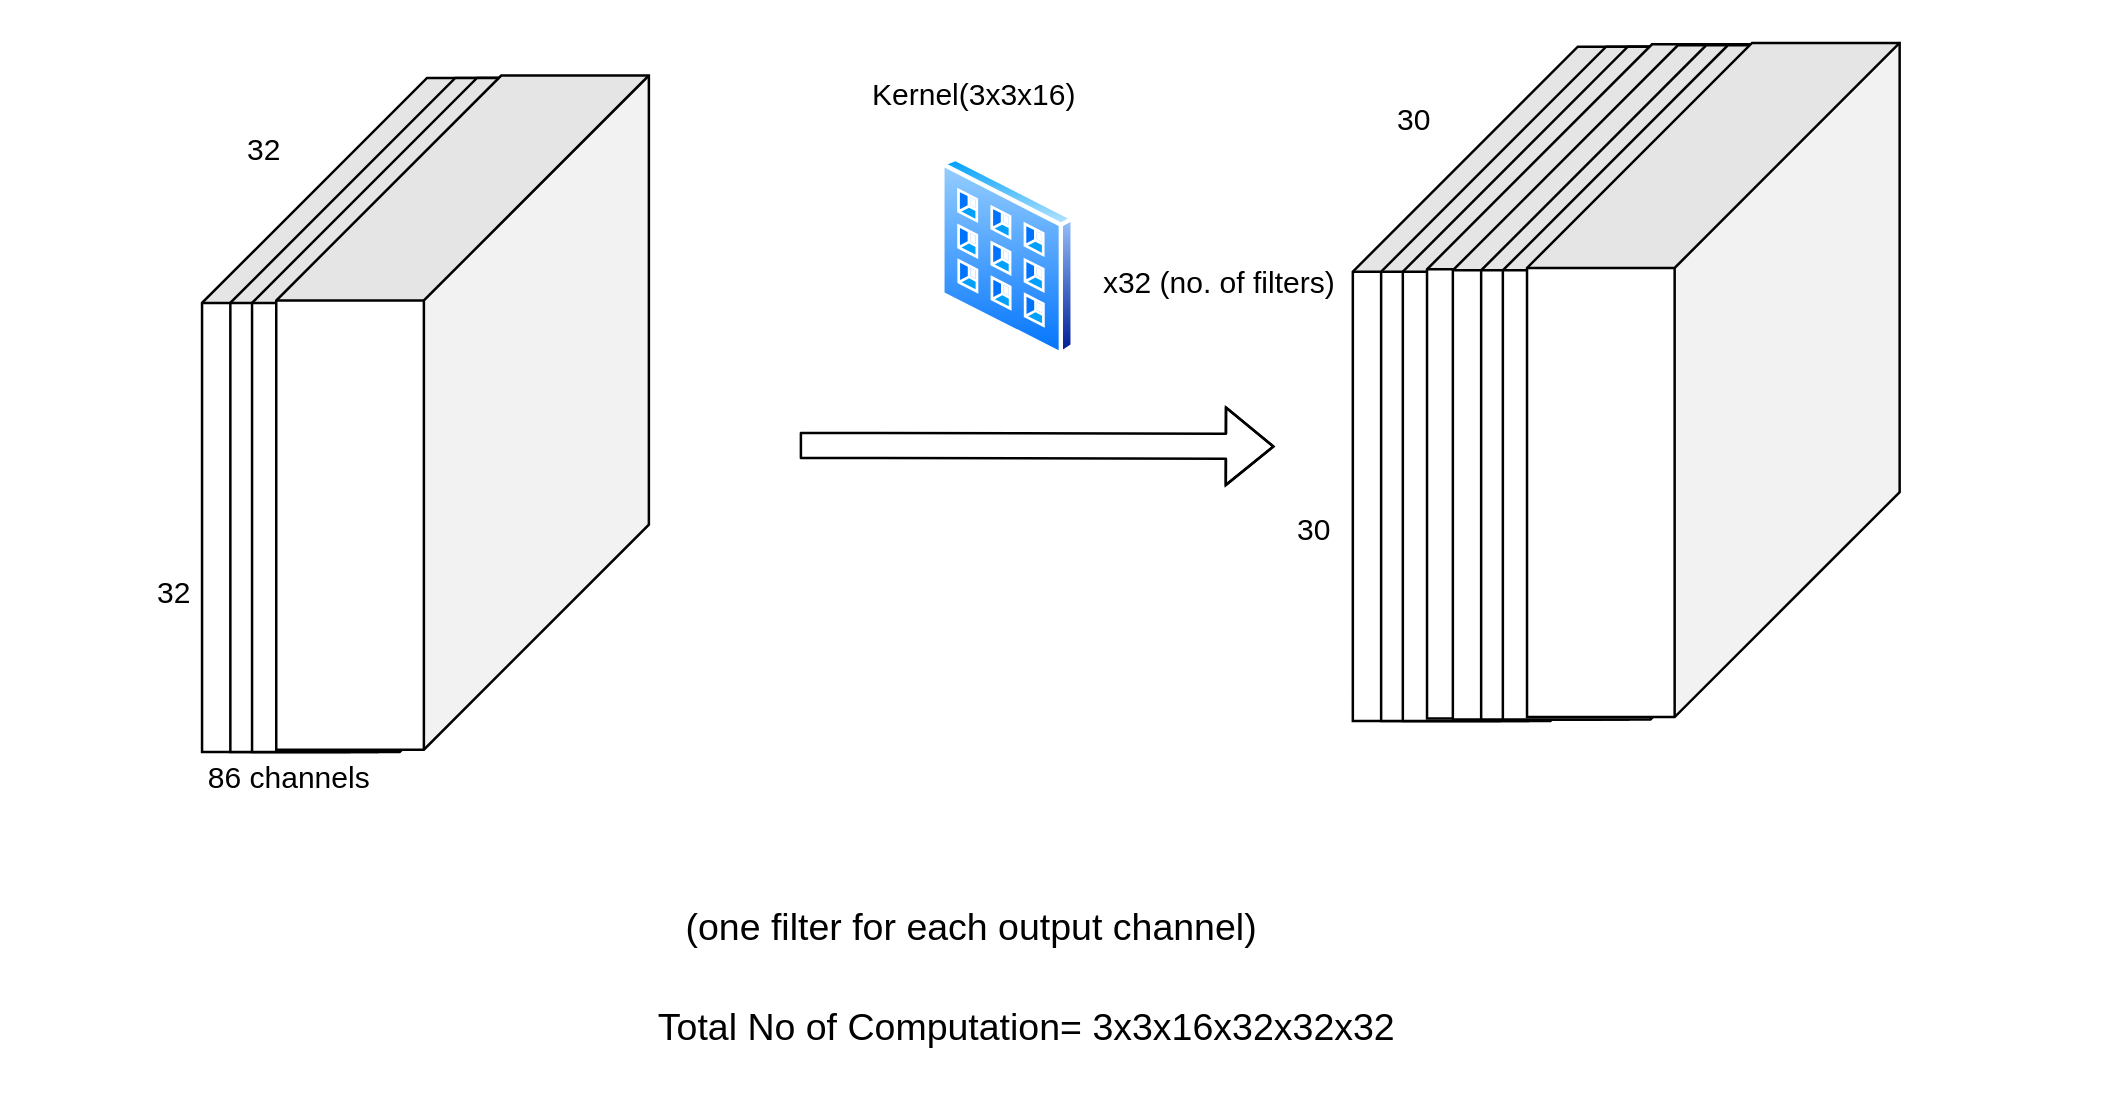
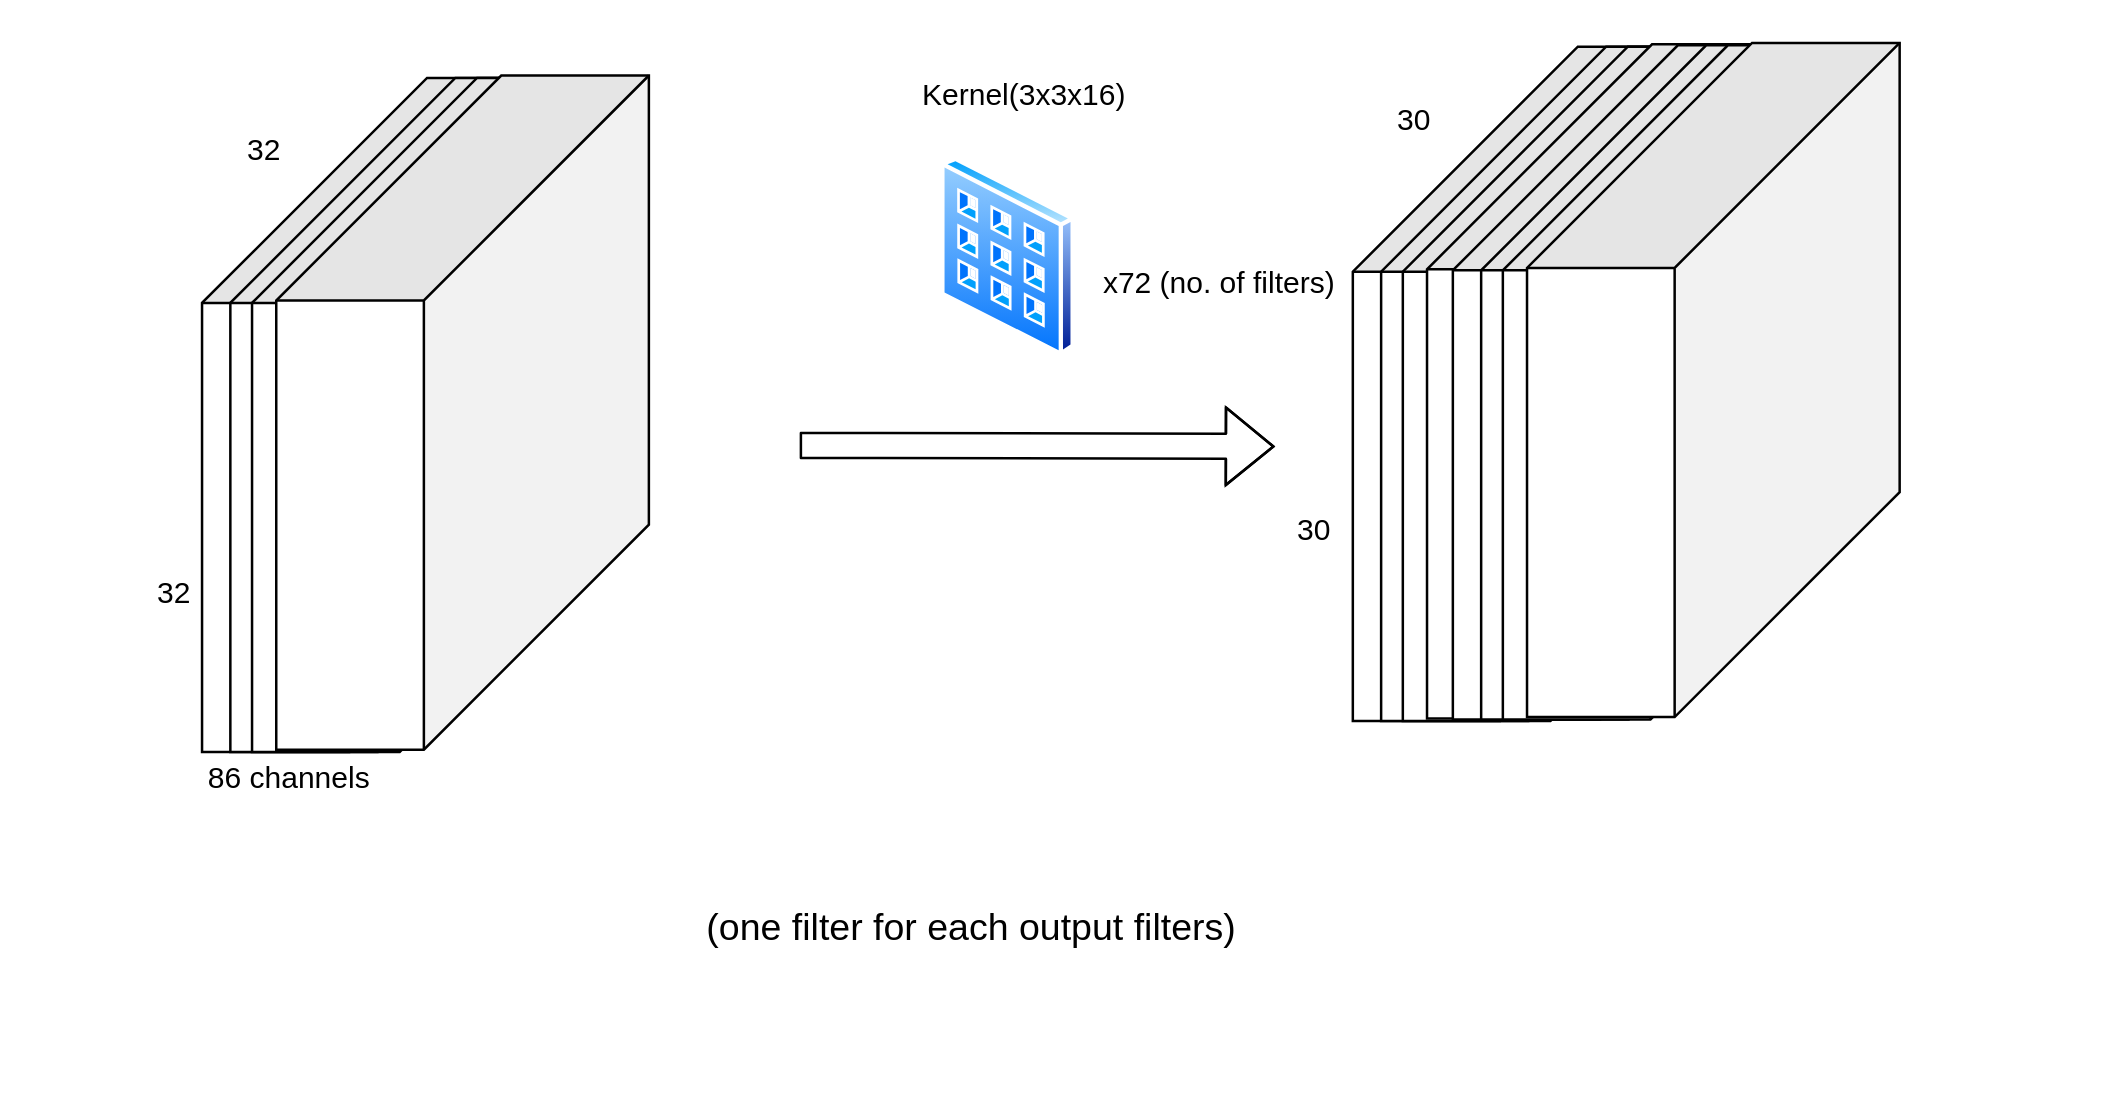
(975, 96) -> (1025, 96)
(1220, 284) -> (1220, 284)
(978, 926) -> (978, 926)
(1026, 1026) -> none
